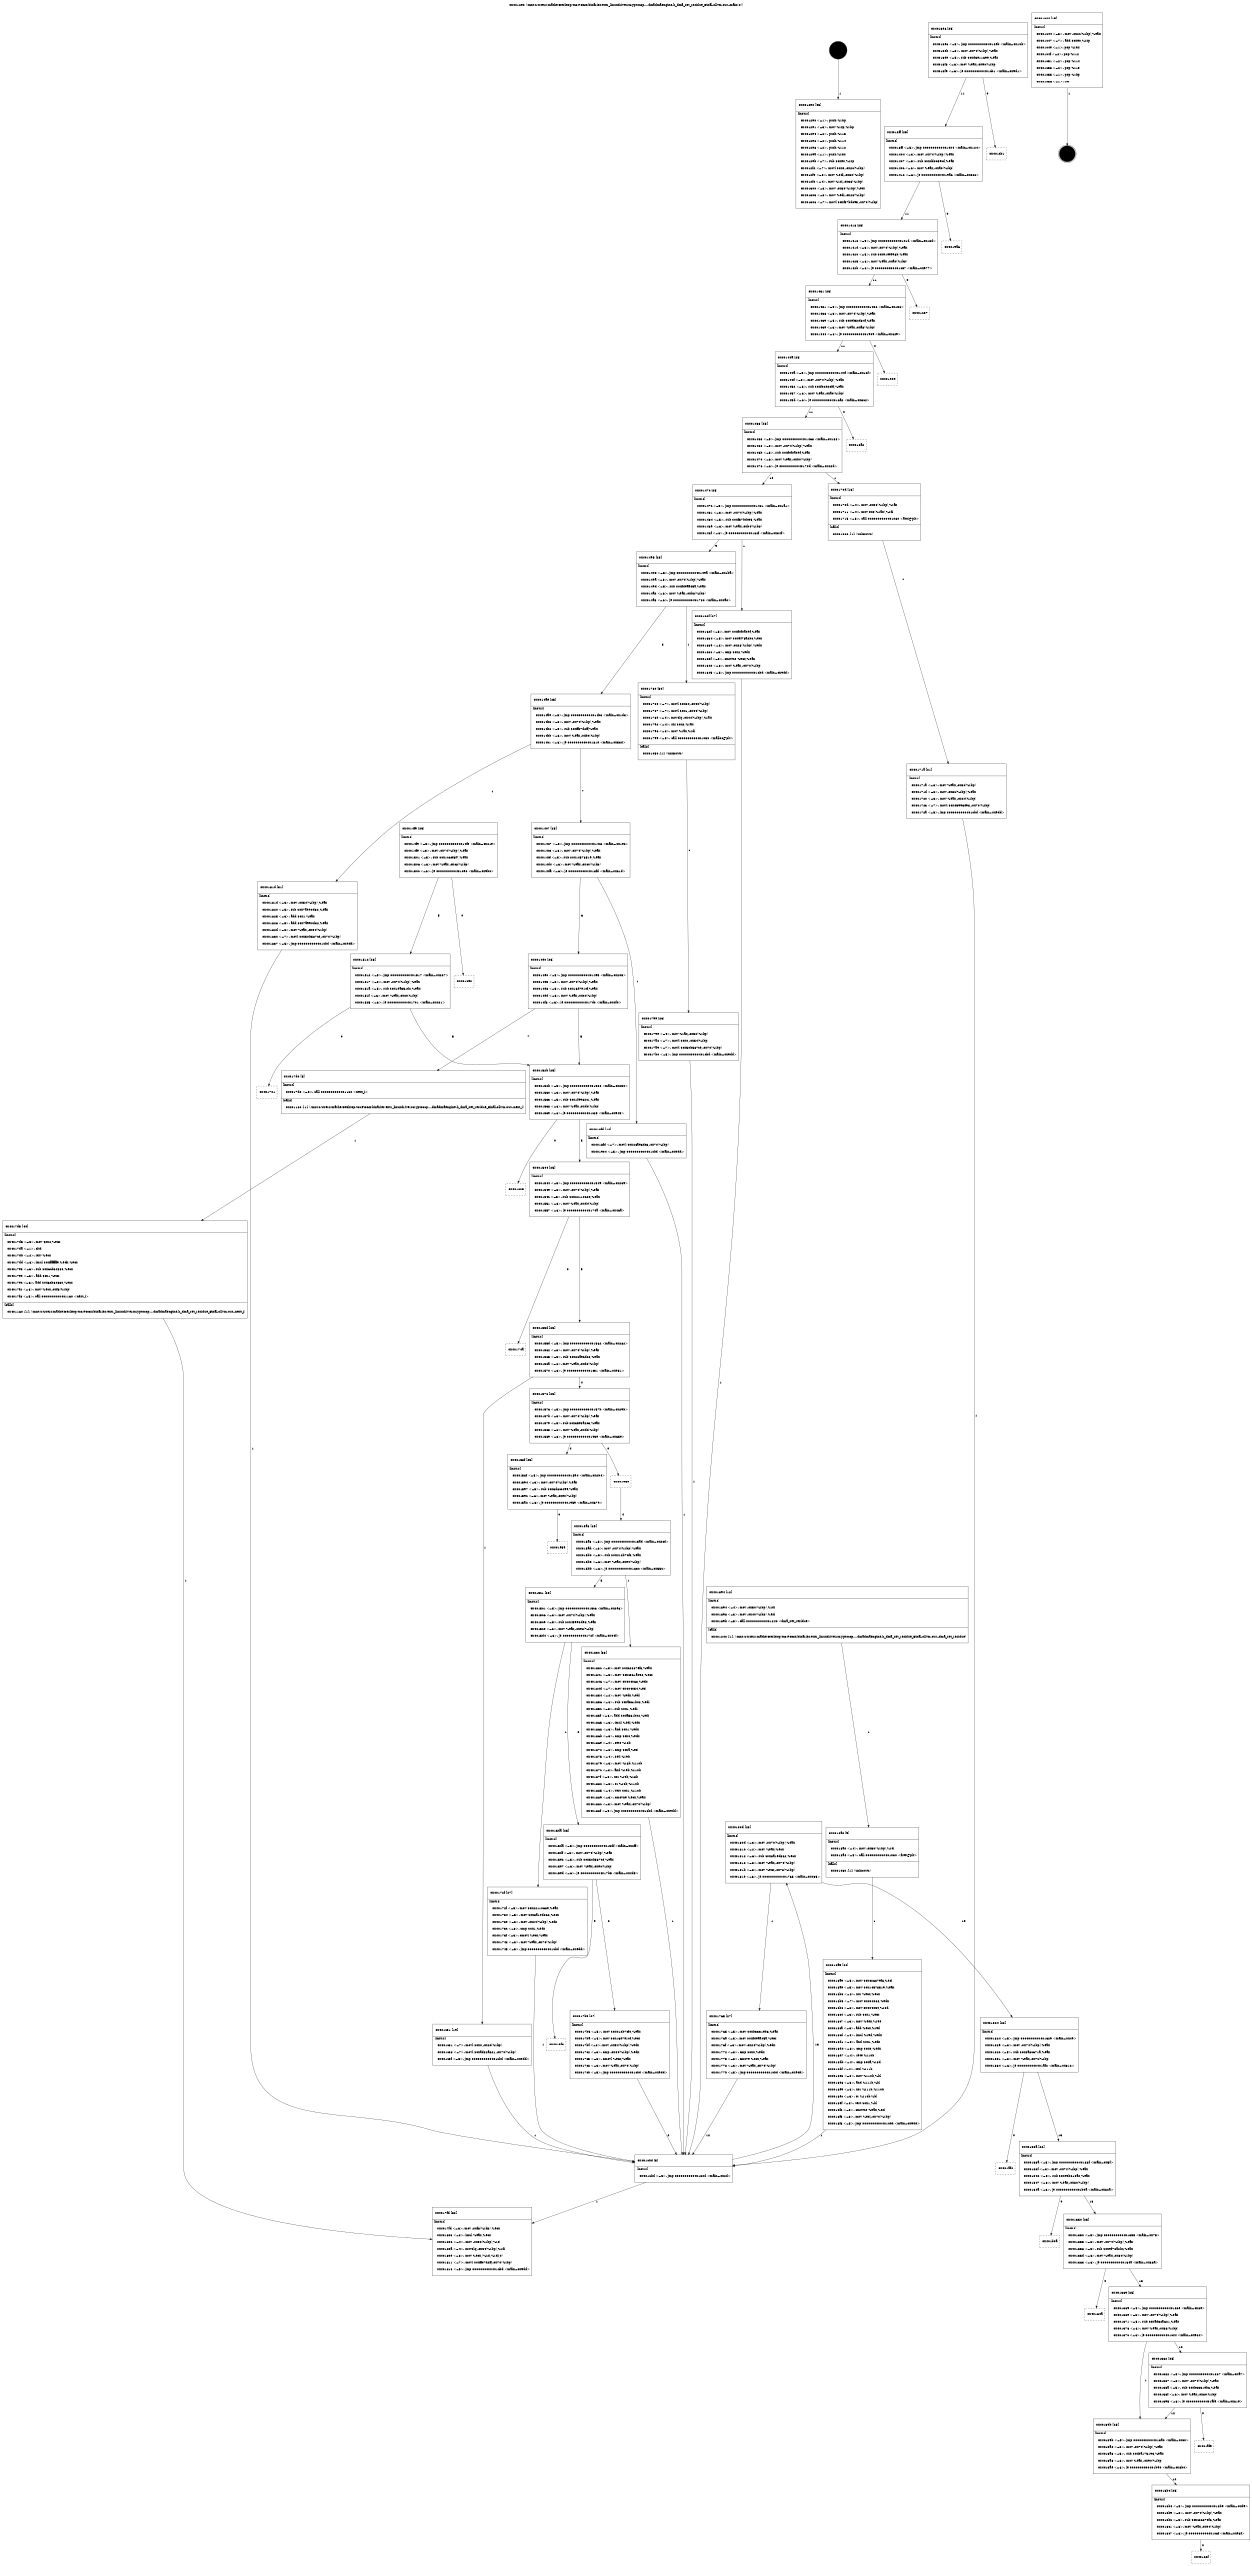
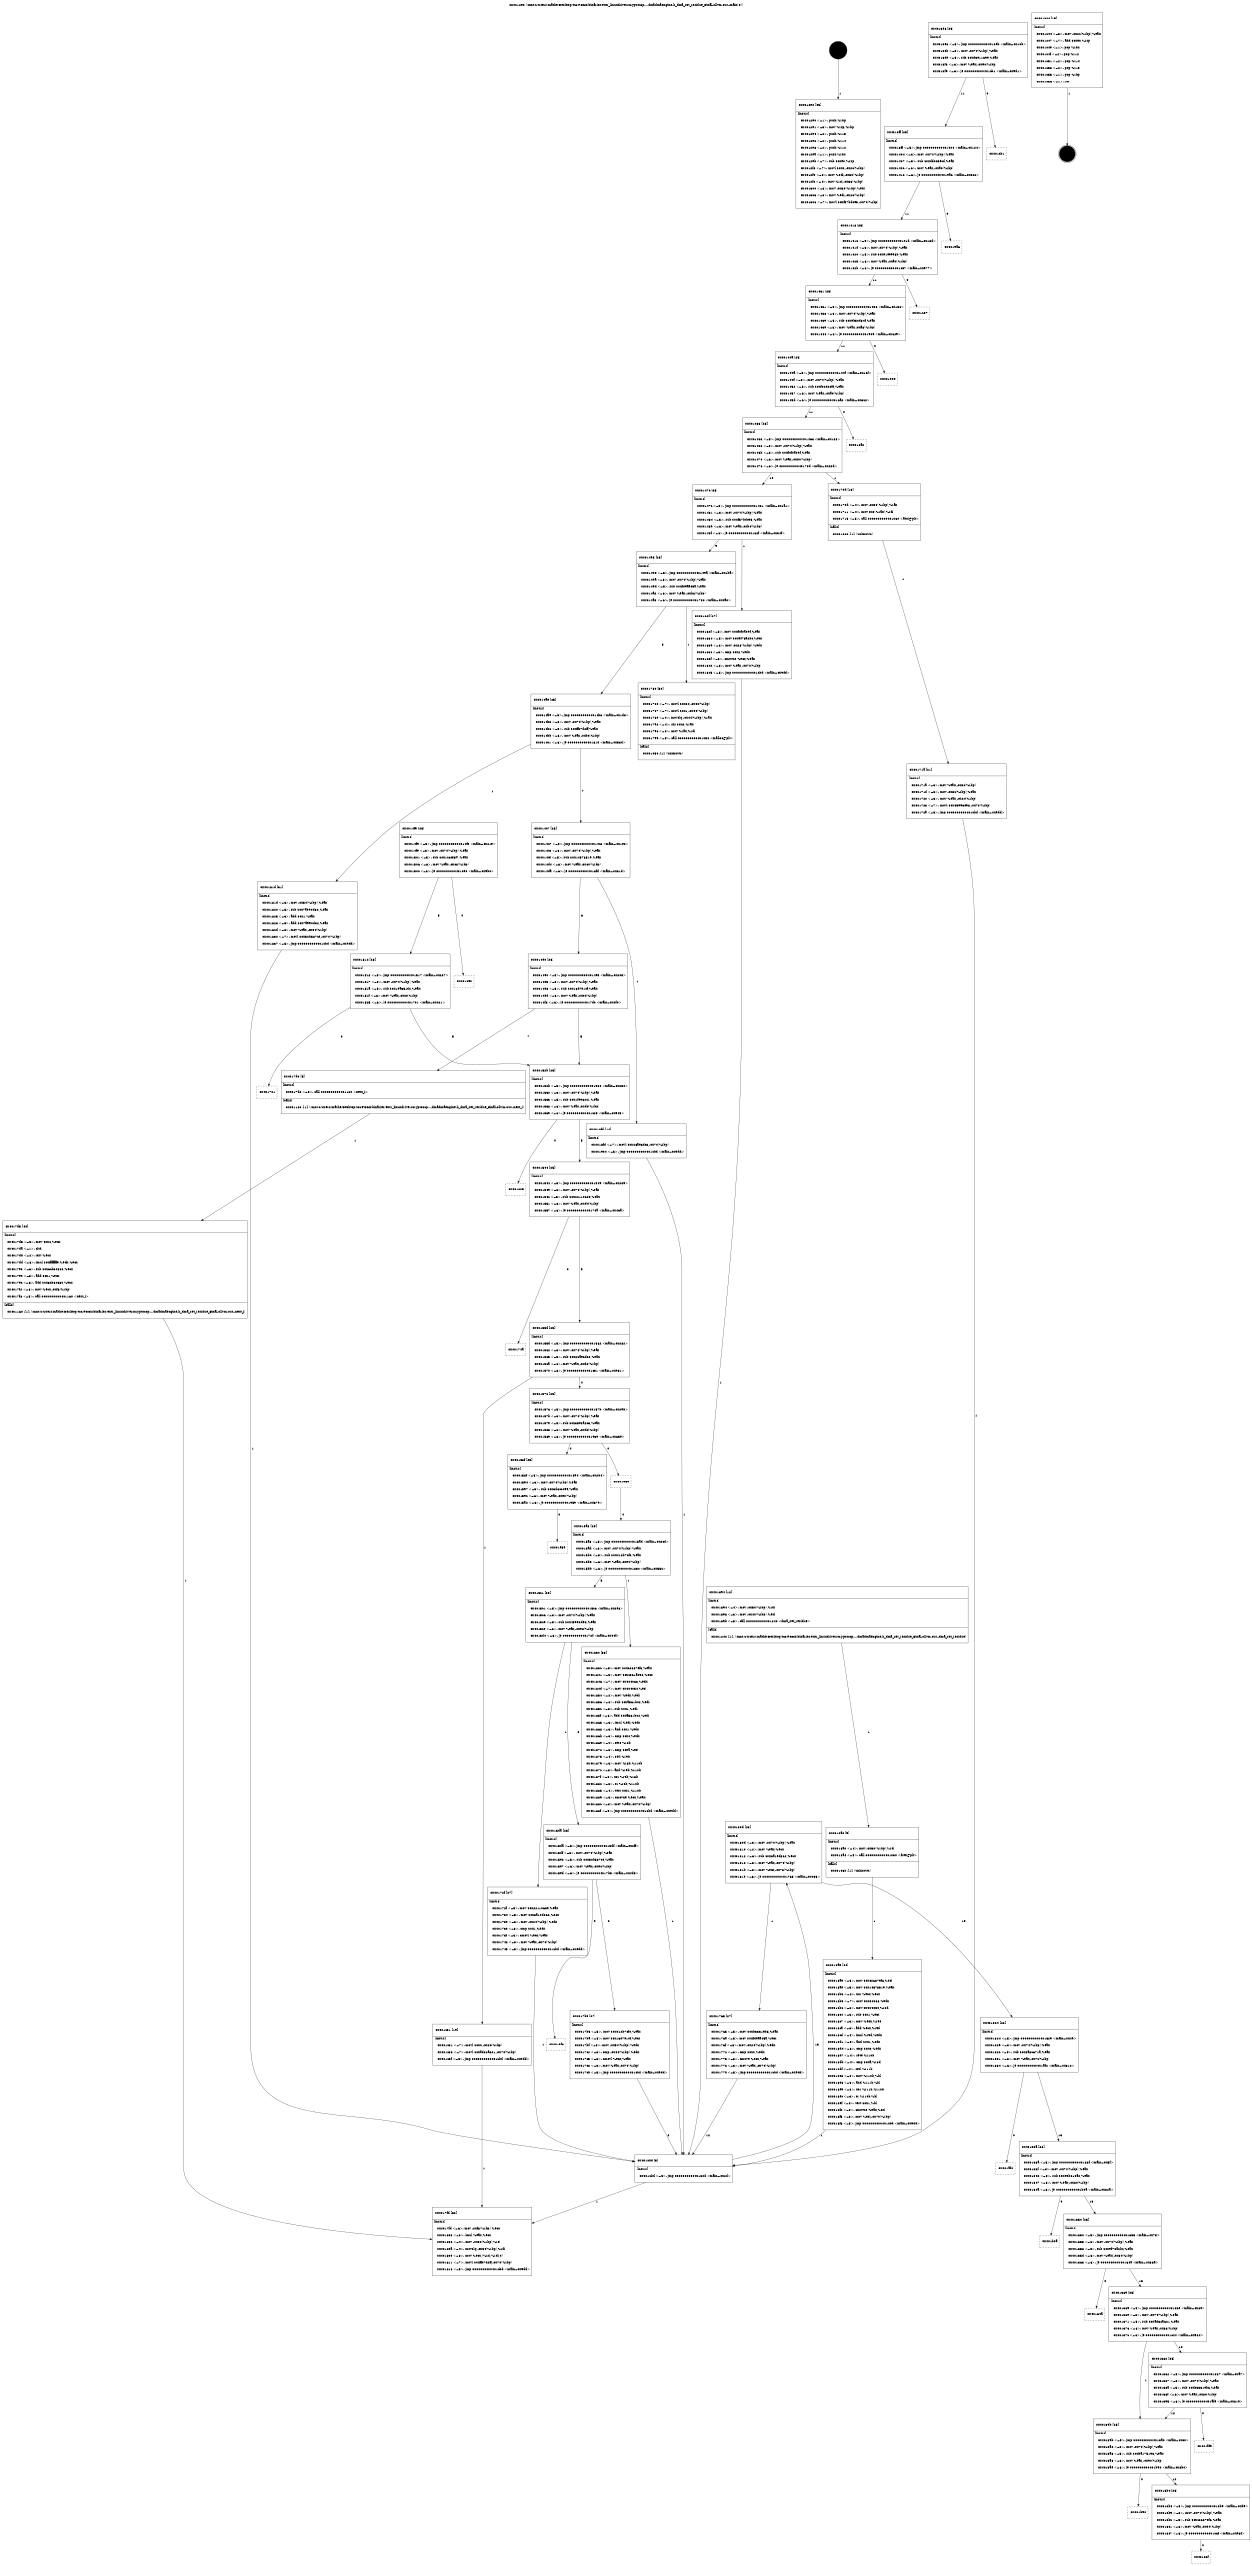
(689, 1037) -> none
(540, 2141) -> (482, 2135)
none -> (1138, 2513)
